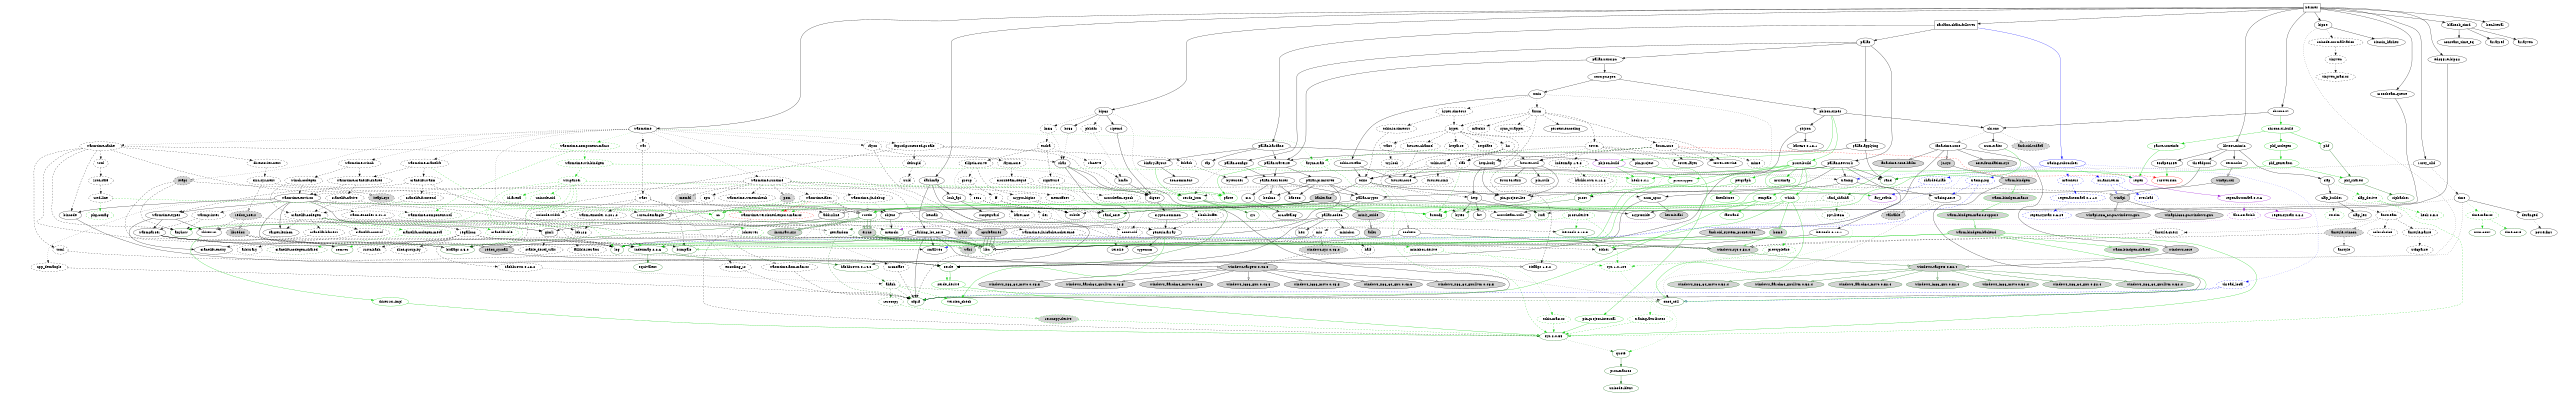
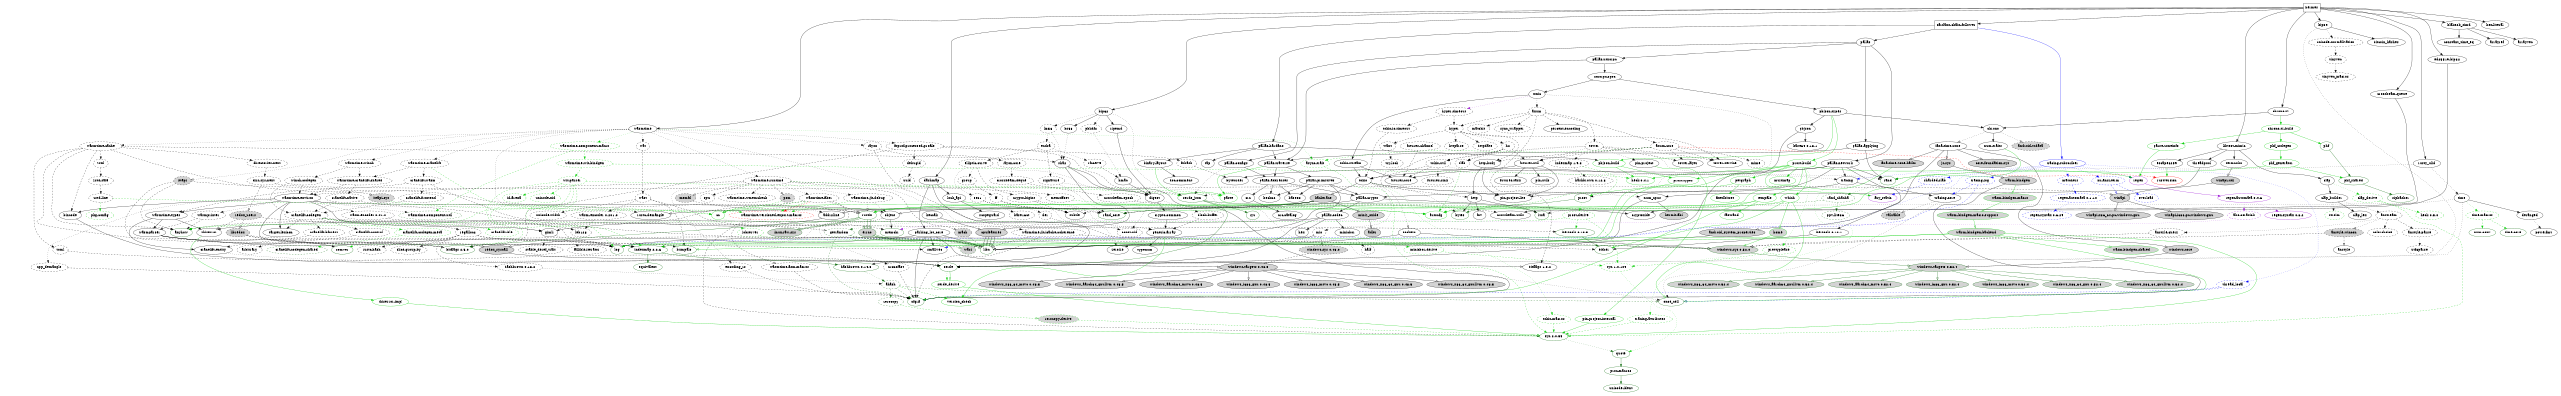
(1500, 102) -> (1500, 102)
(1439, 137) -> none
(1609, 163) -> (1609, 163)
